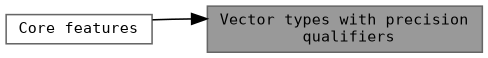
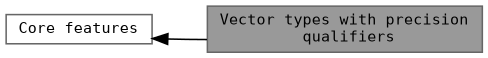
(172, 19) -> (187, 39)
